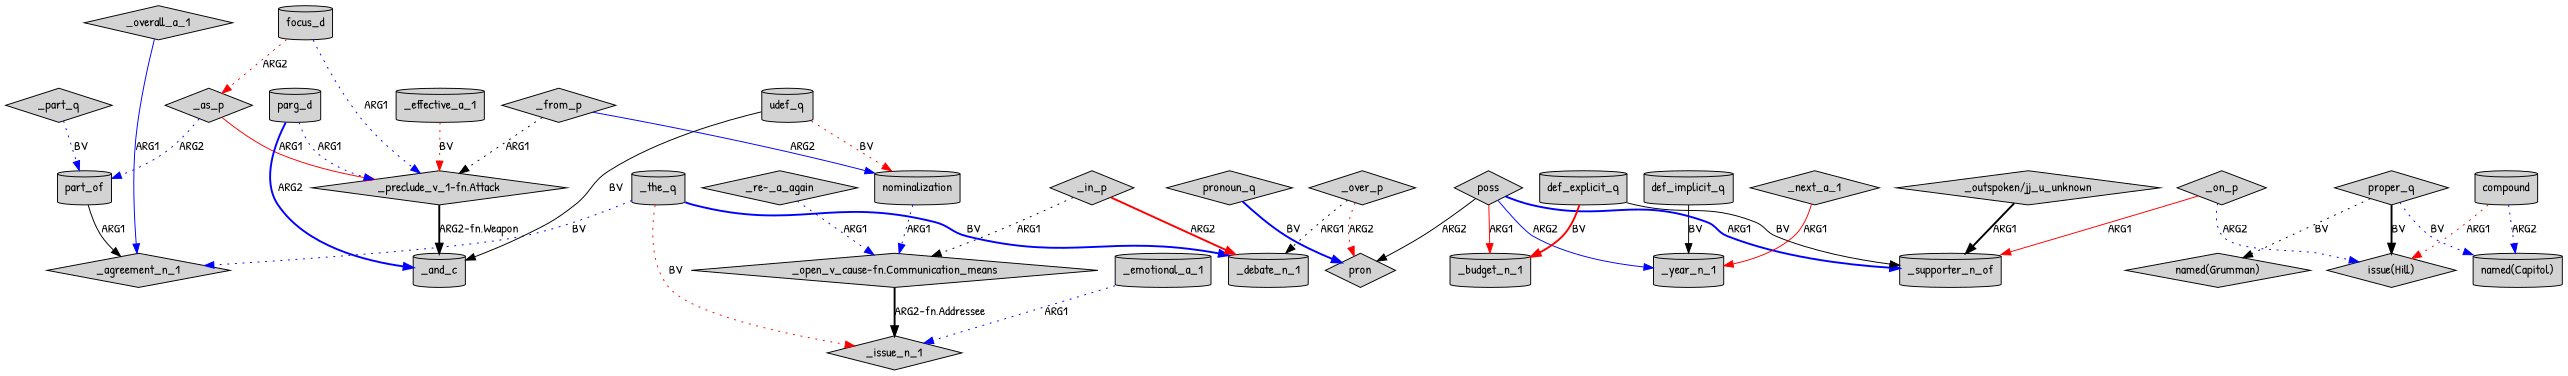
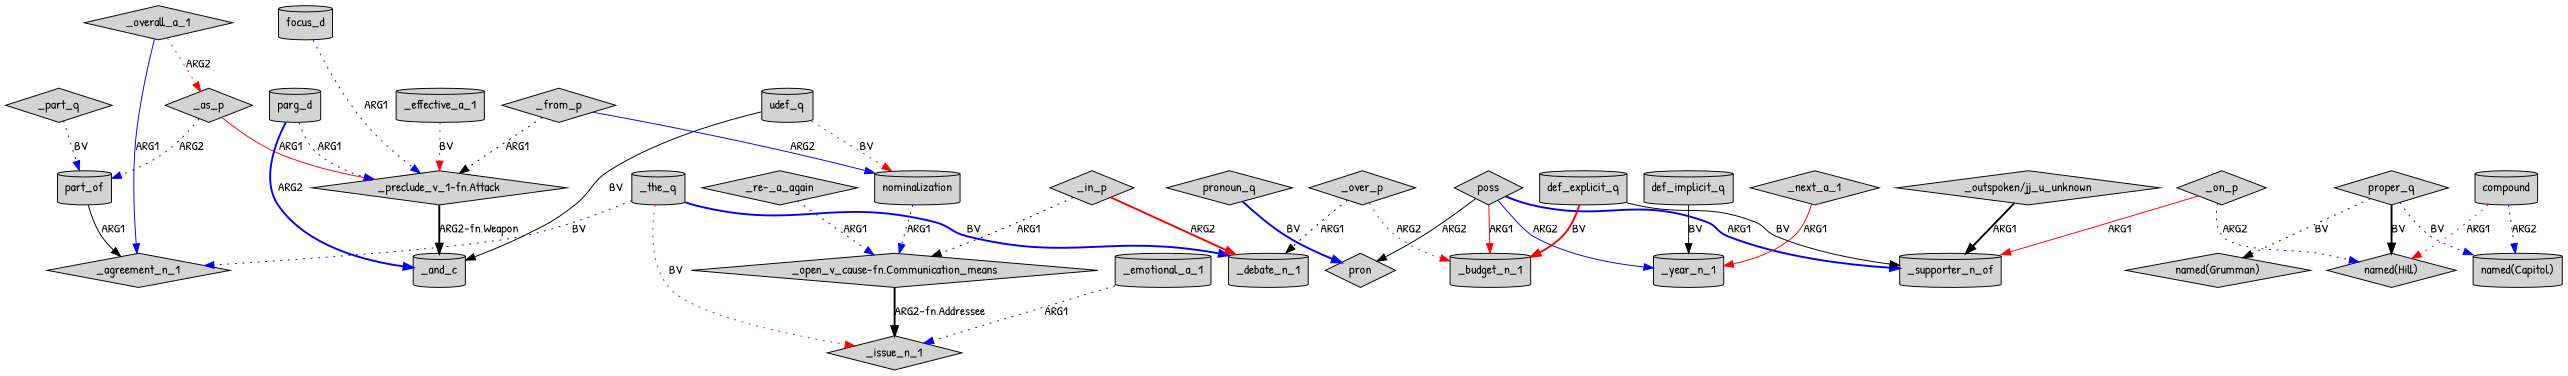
(258, 63) -> (182, 61)
(1349, 225) -> (1399, 238)
(2392, 270) -> (2392, 270)
